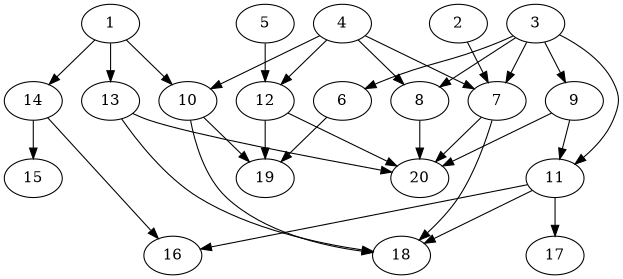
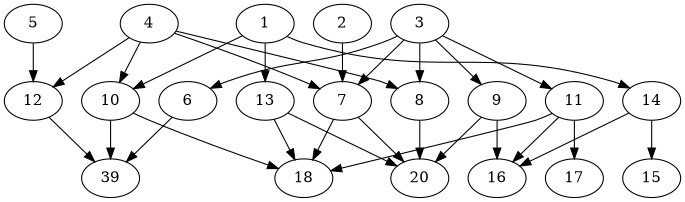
(566, 134) -> (497, 137)
(337, 137) -> none
(265, 178) -> (111, 178)
